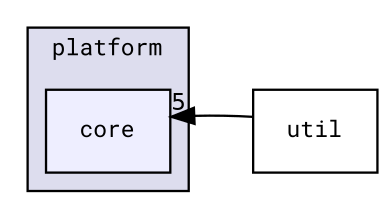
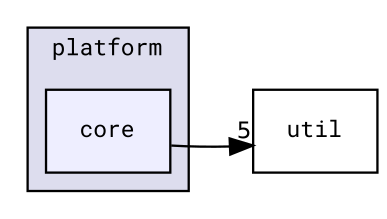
(224, 116) -> (203, 147)
